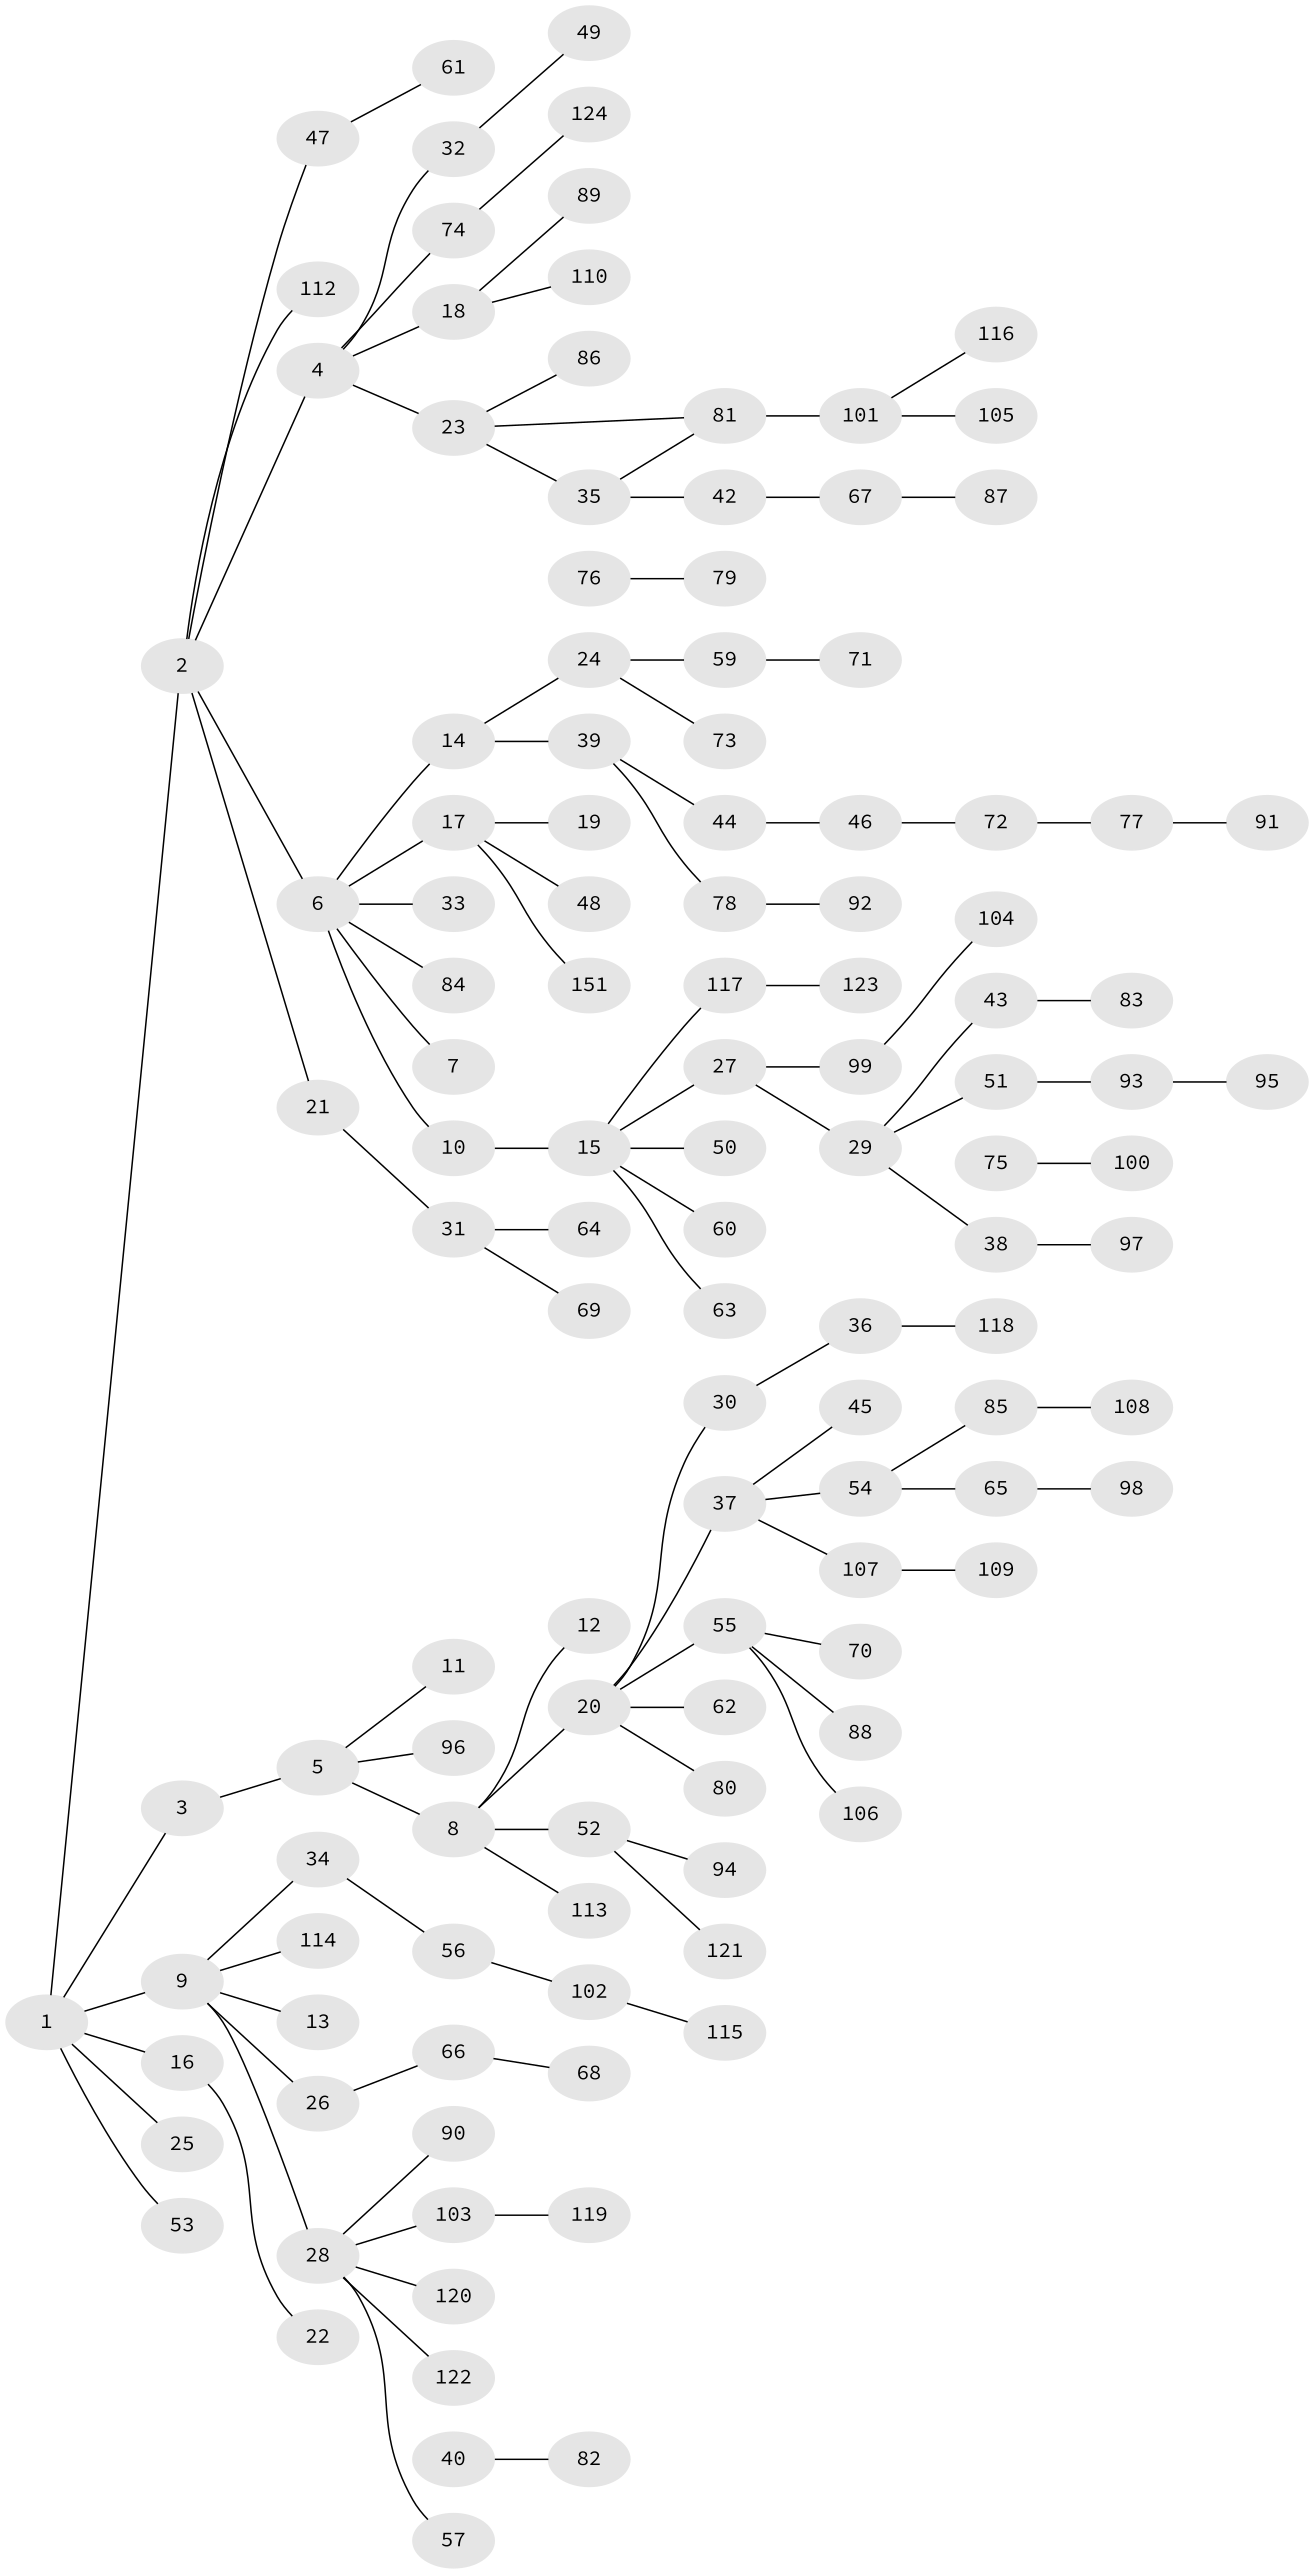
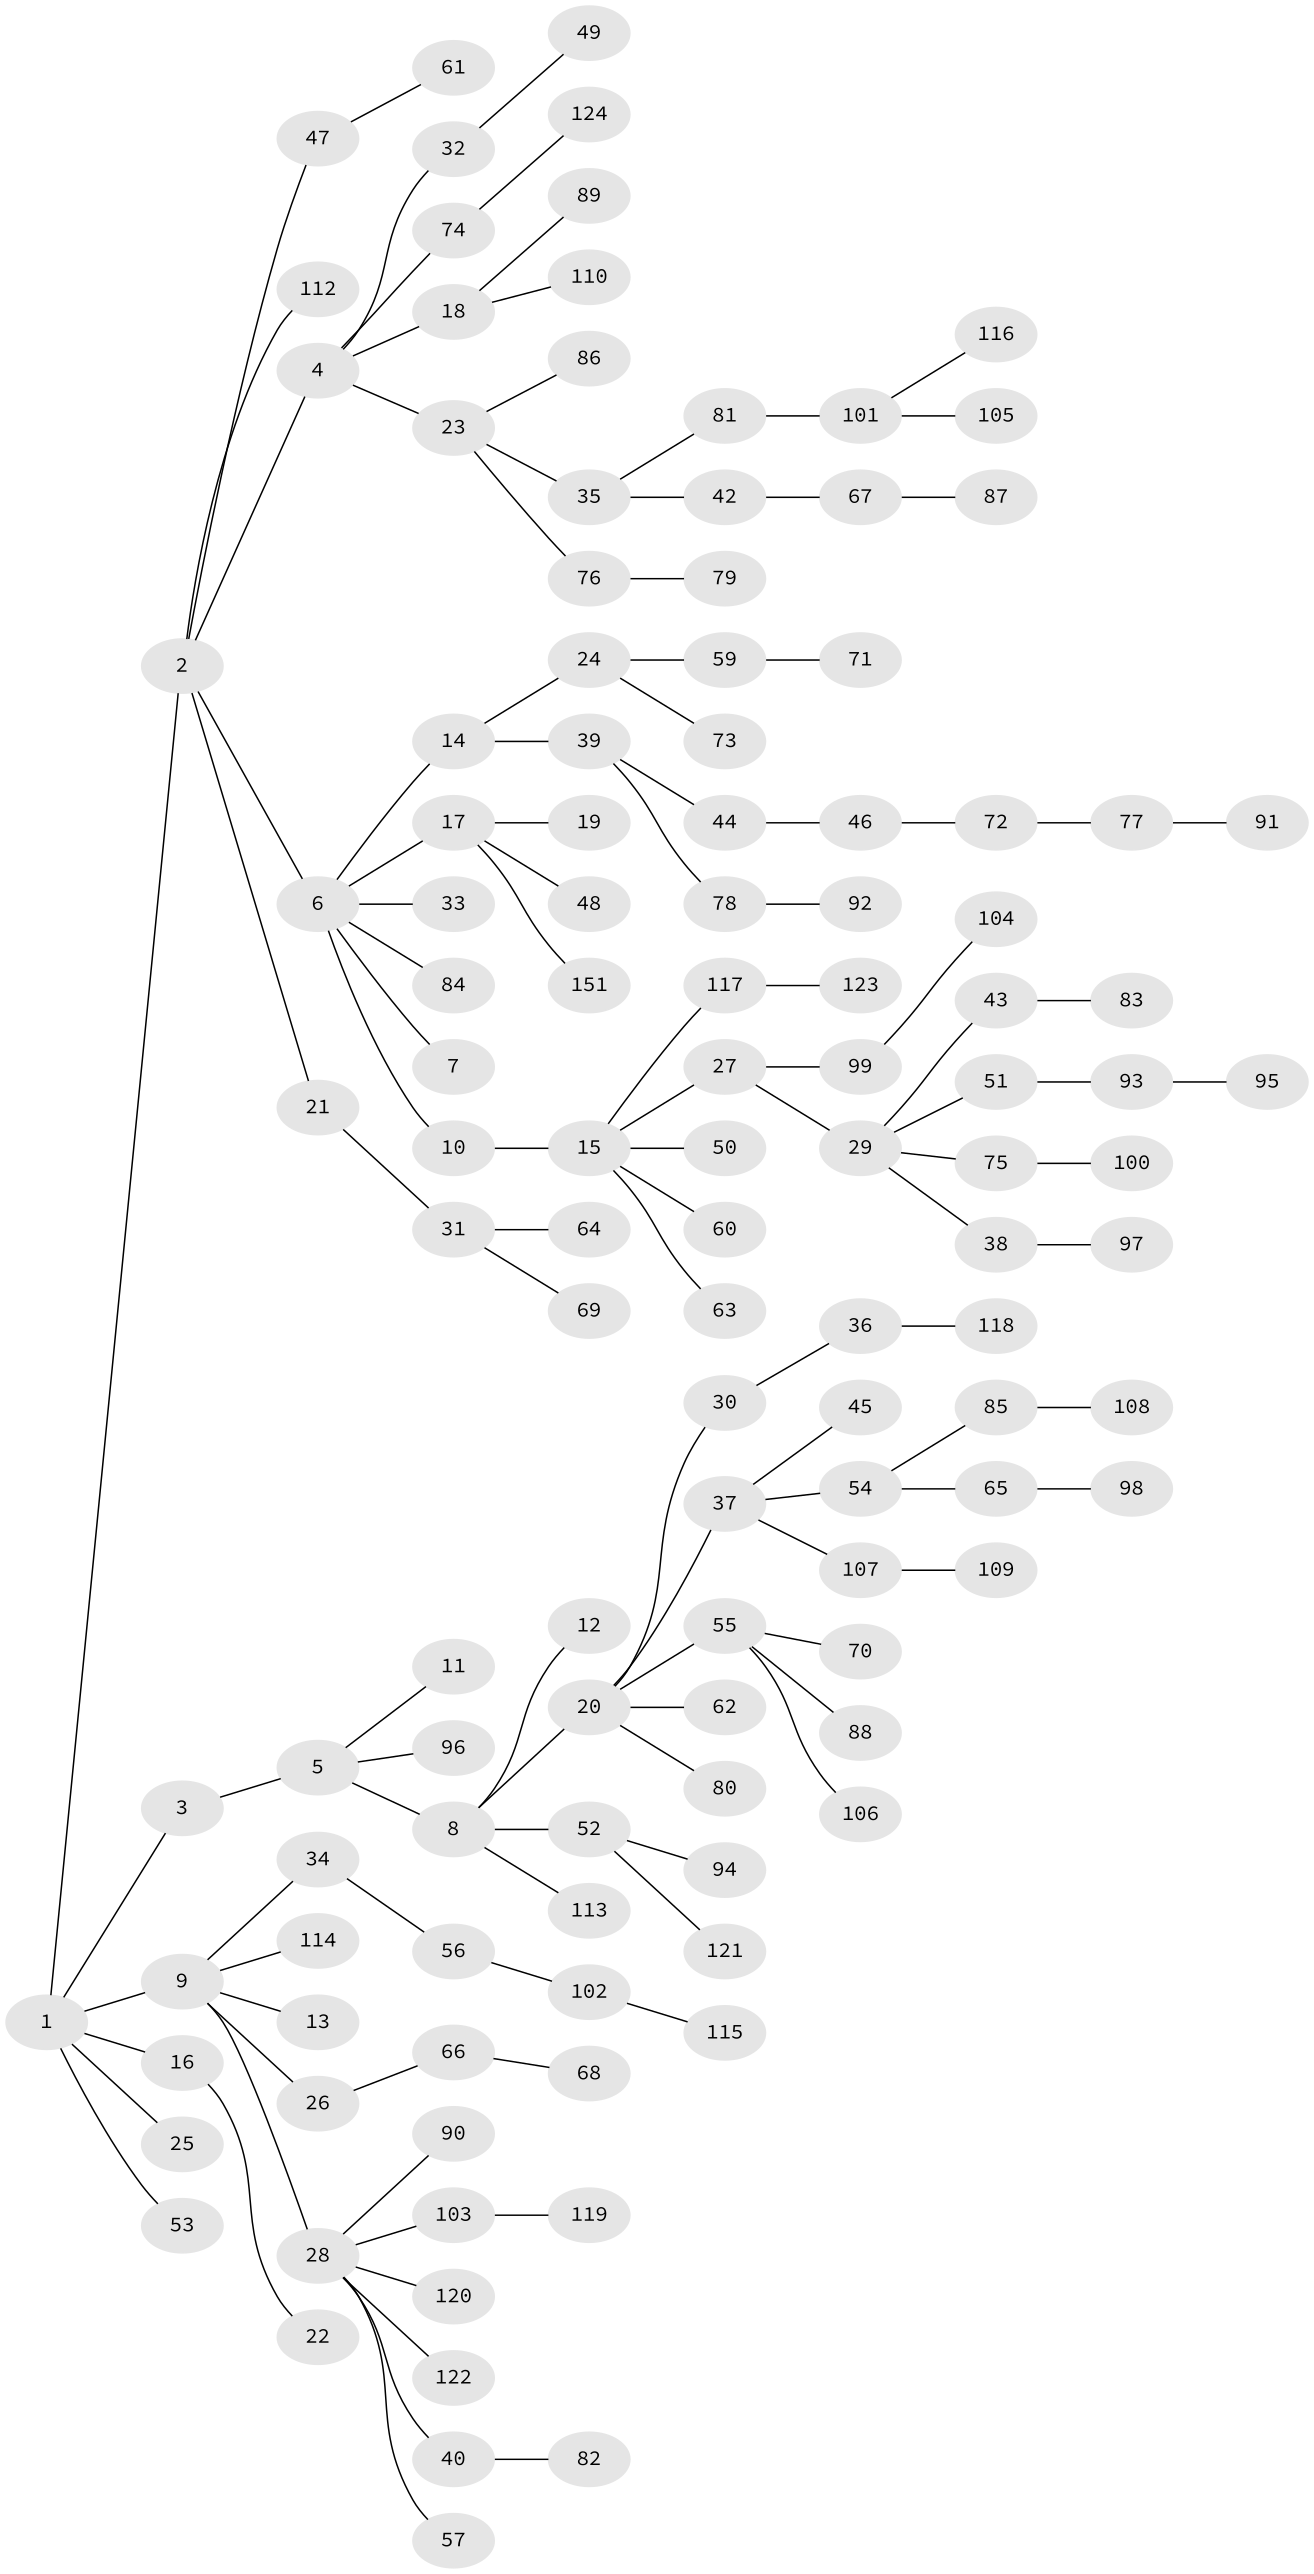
(589, 422) -> (519, 505)
none -> (928, 1156)
none -> (394, 2384)
